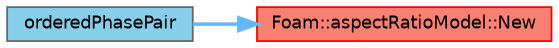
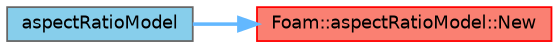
(100, 24) -> (100, 24)
